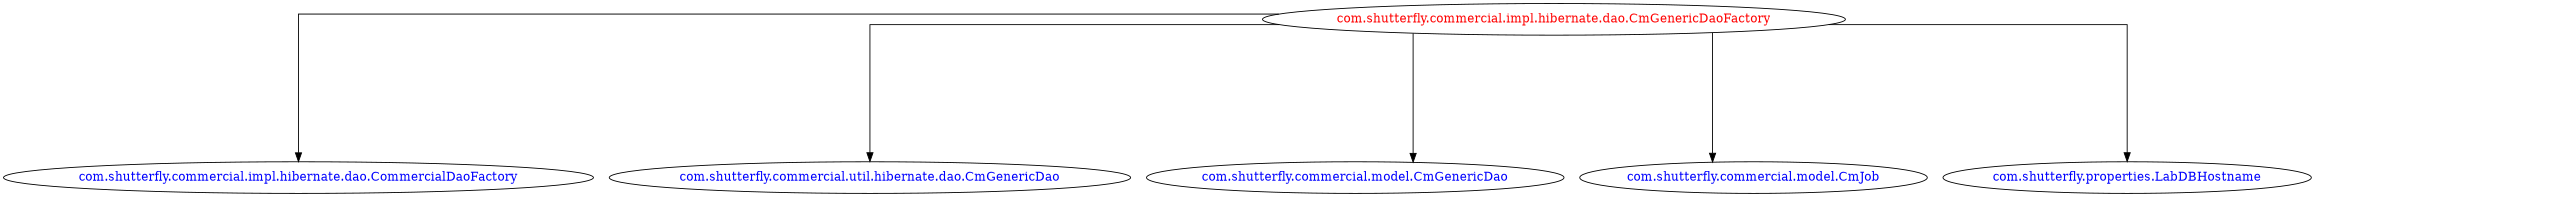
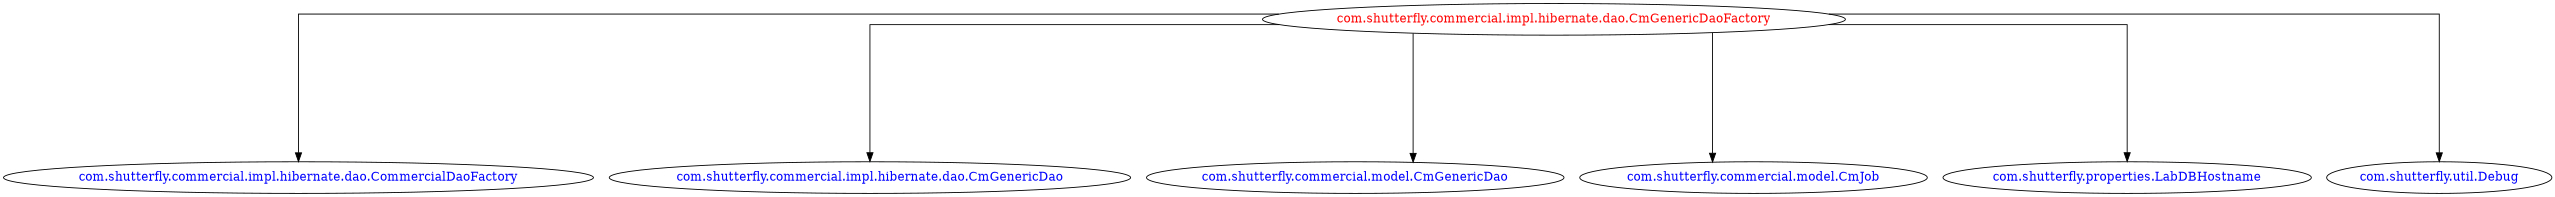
(870, 178) -> (870, 178)
none -> (2439, 178)
